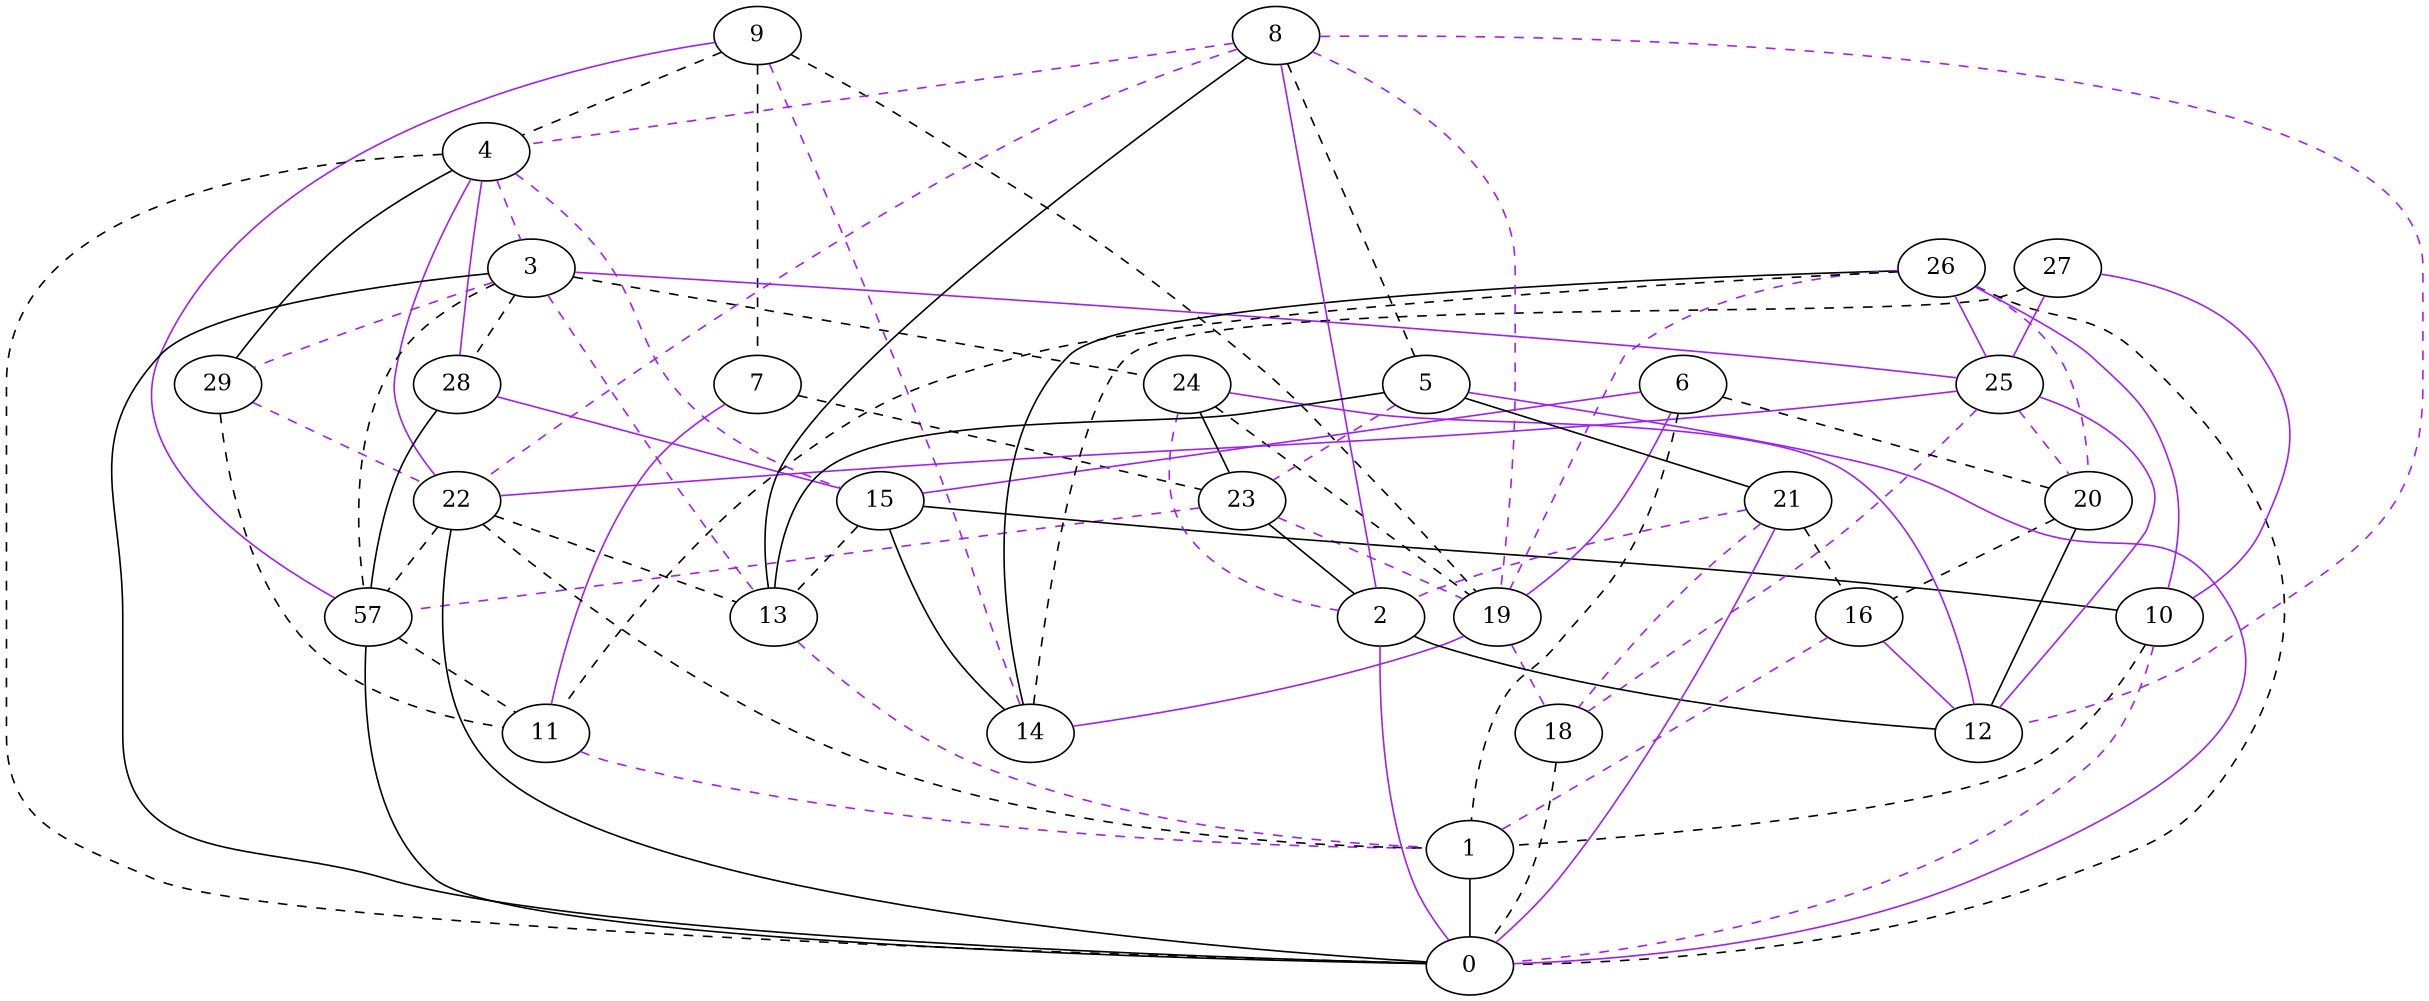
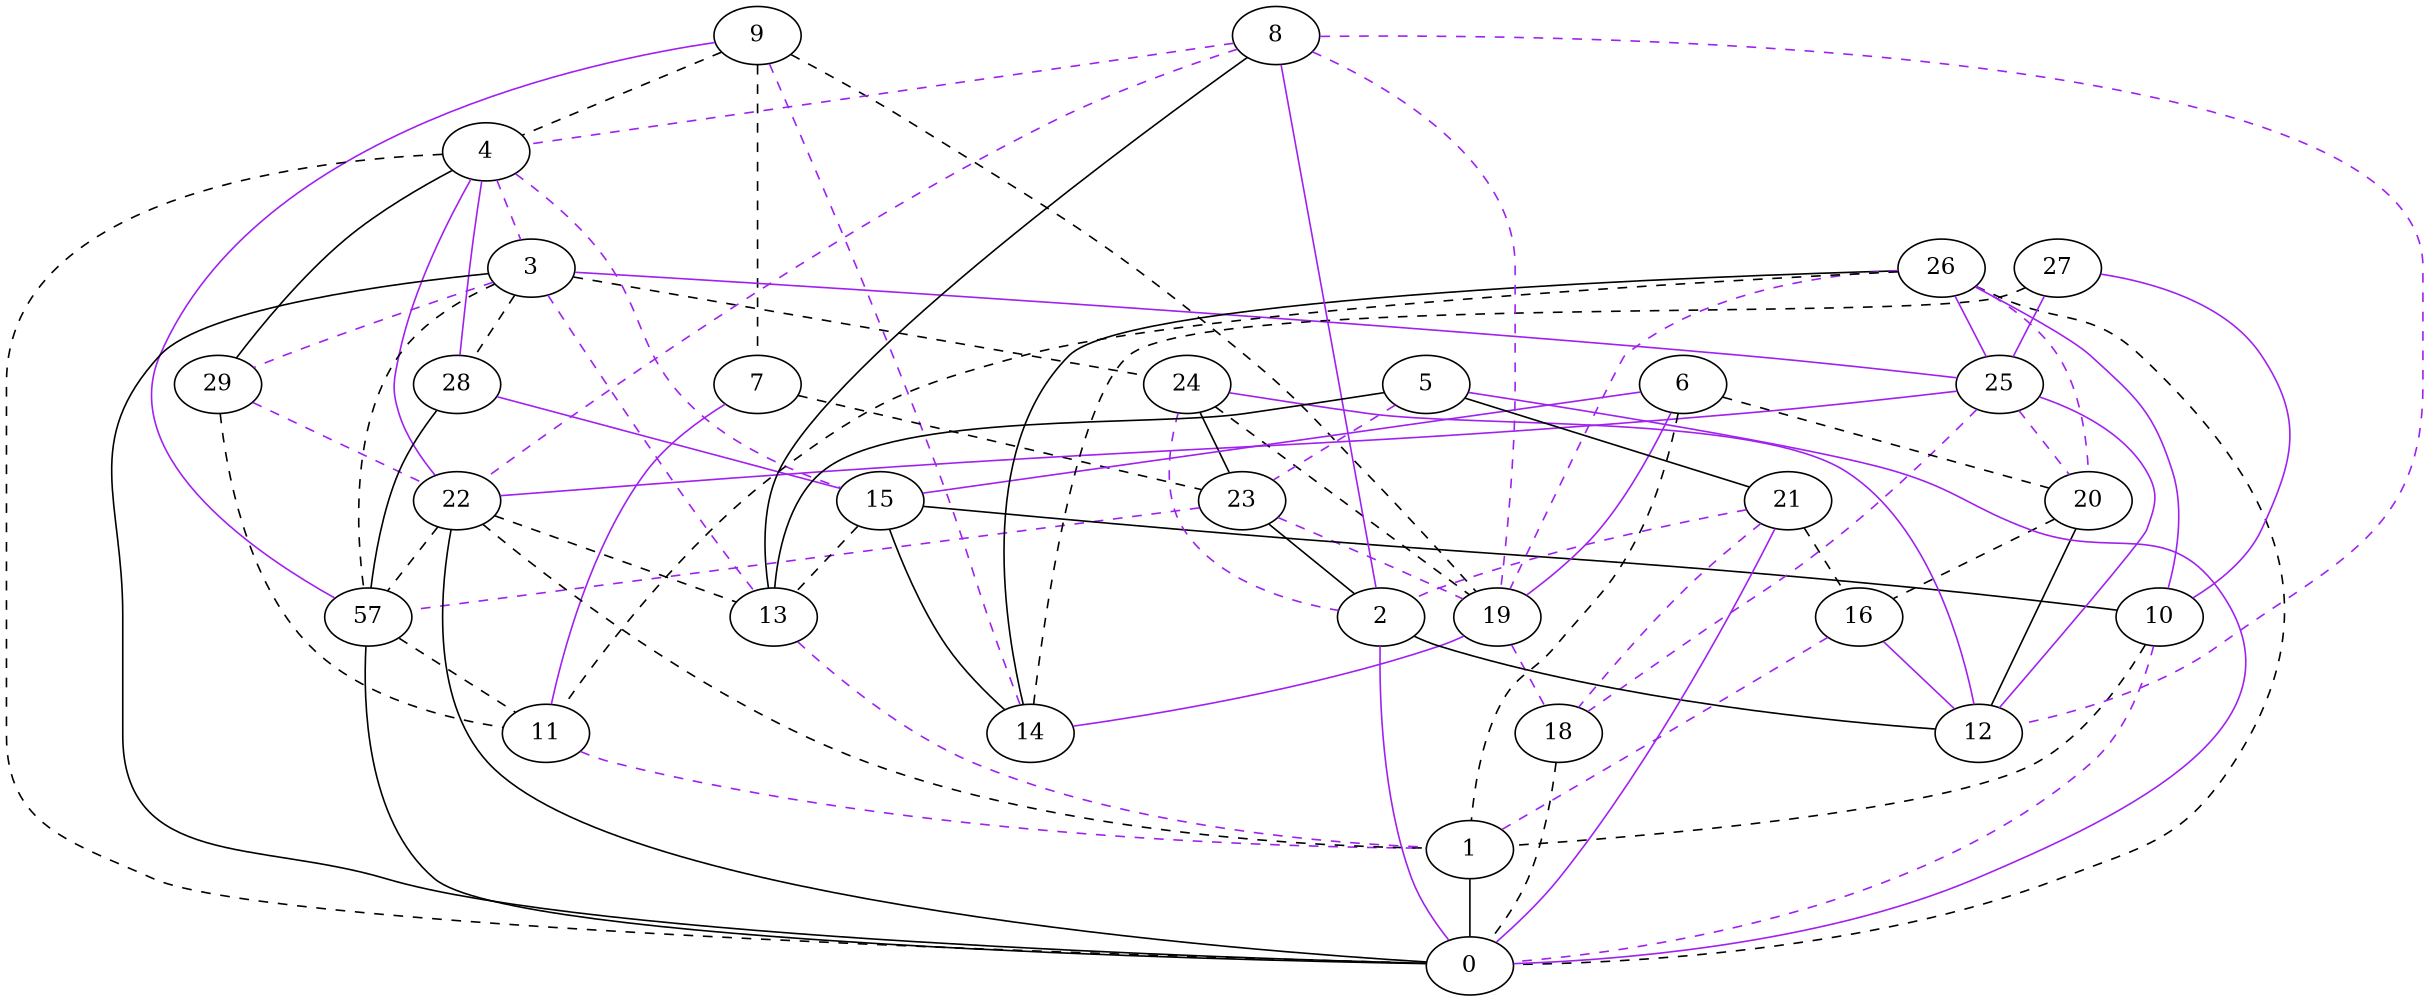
(1351, 210) -> none
